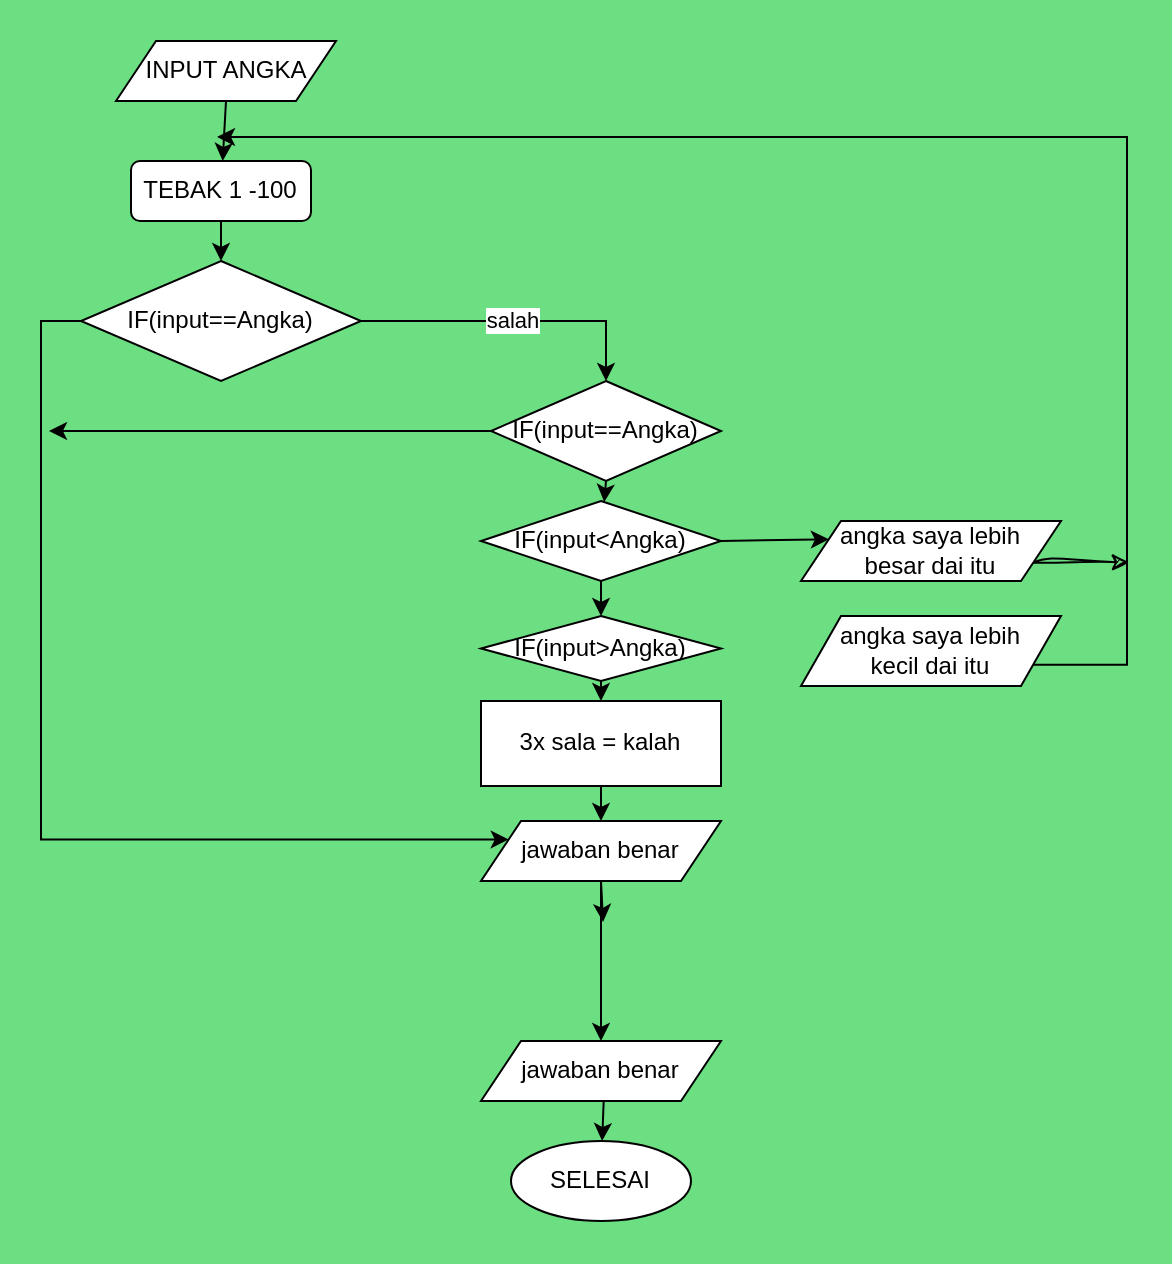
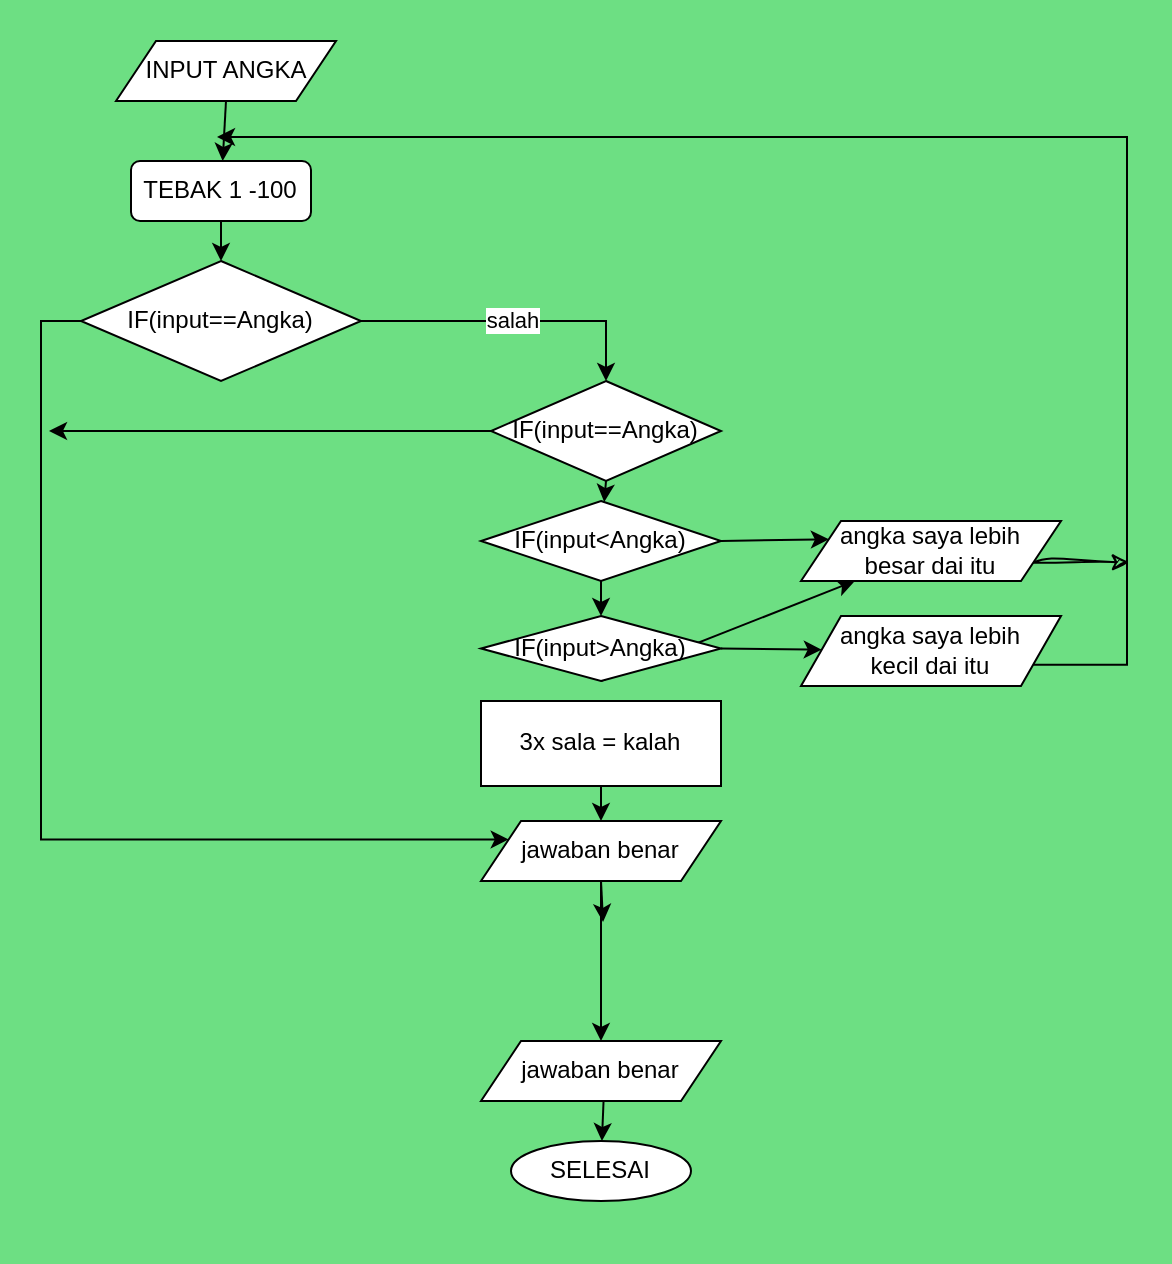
none -> (765, 649)
(601, 684) -> (769, 615)
(601, 1181) -> (601, 1171)
